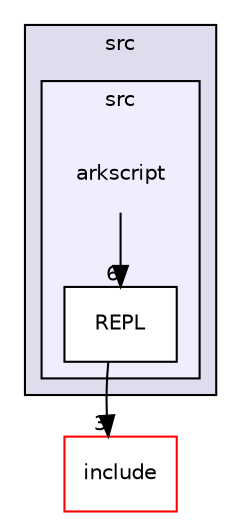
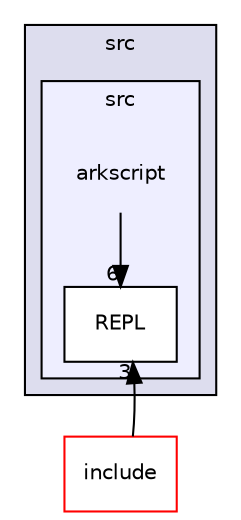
(107, 389) -> (134, 410)
